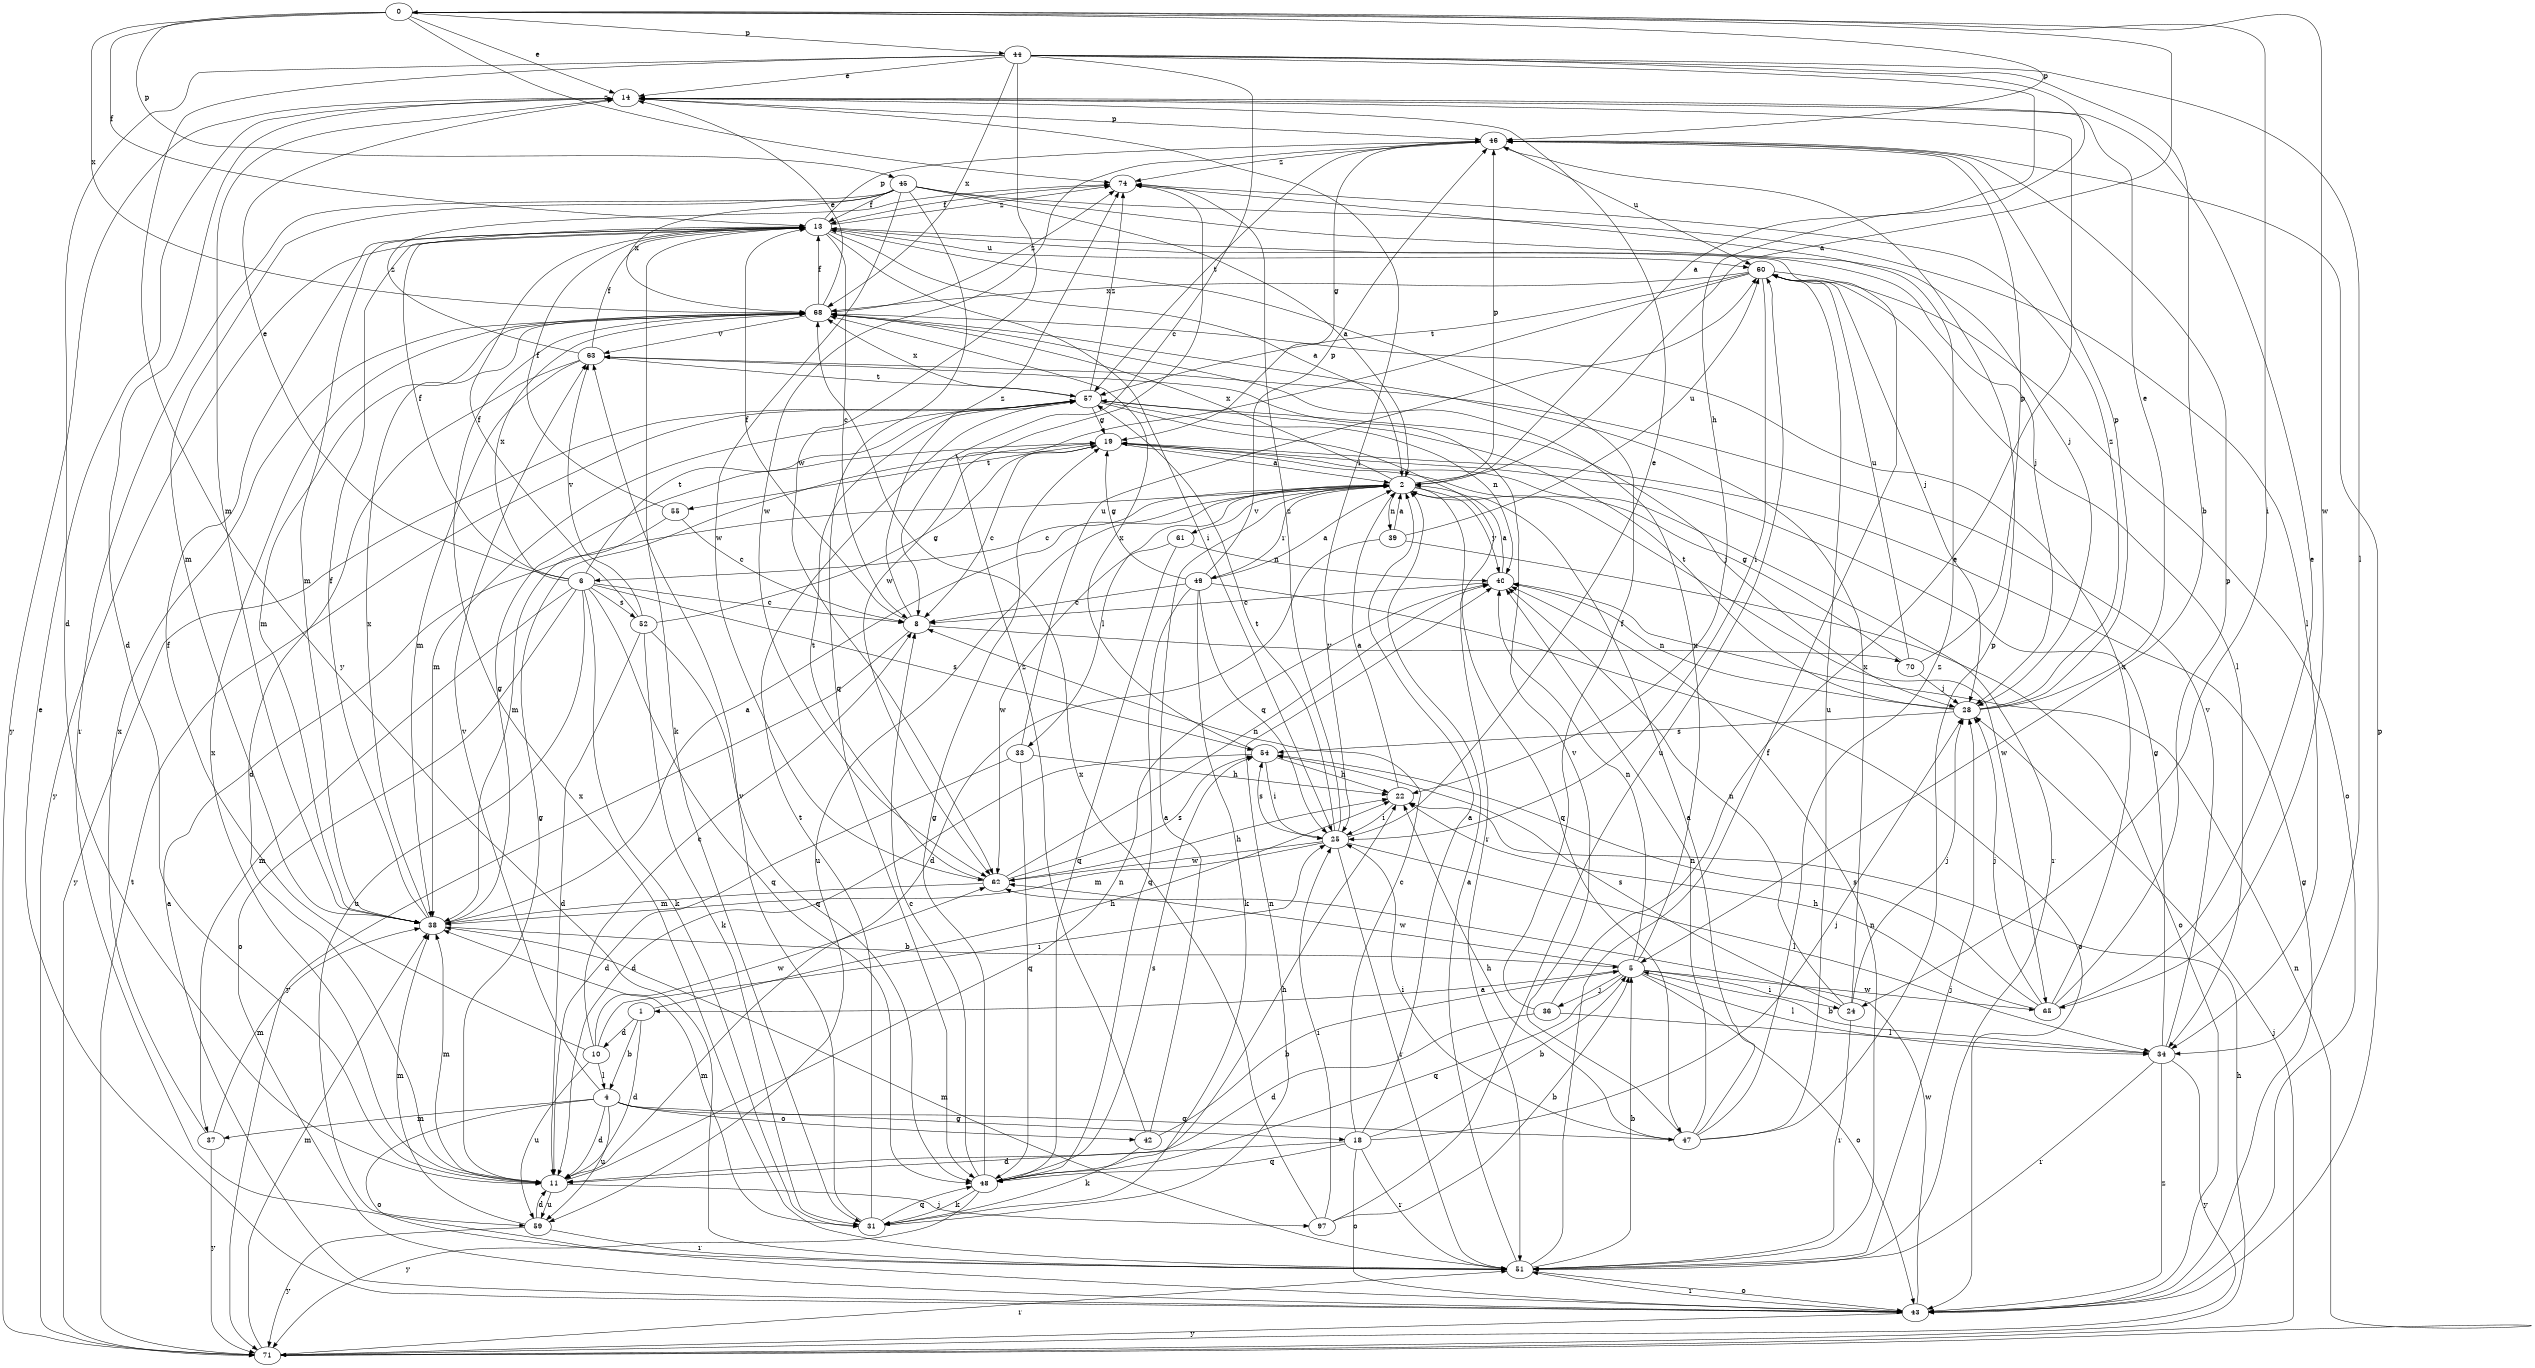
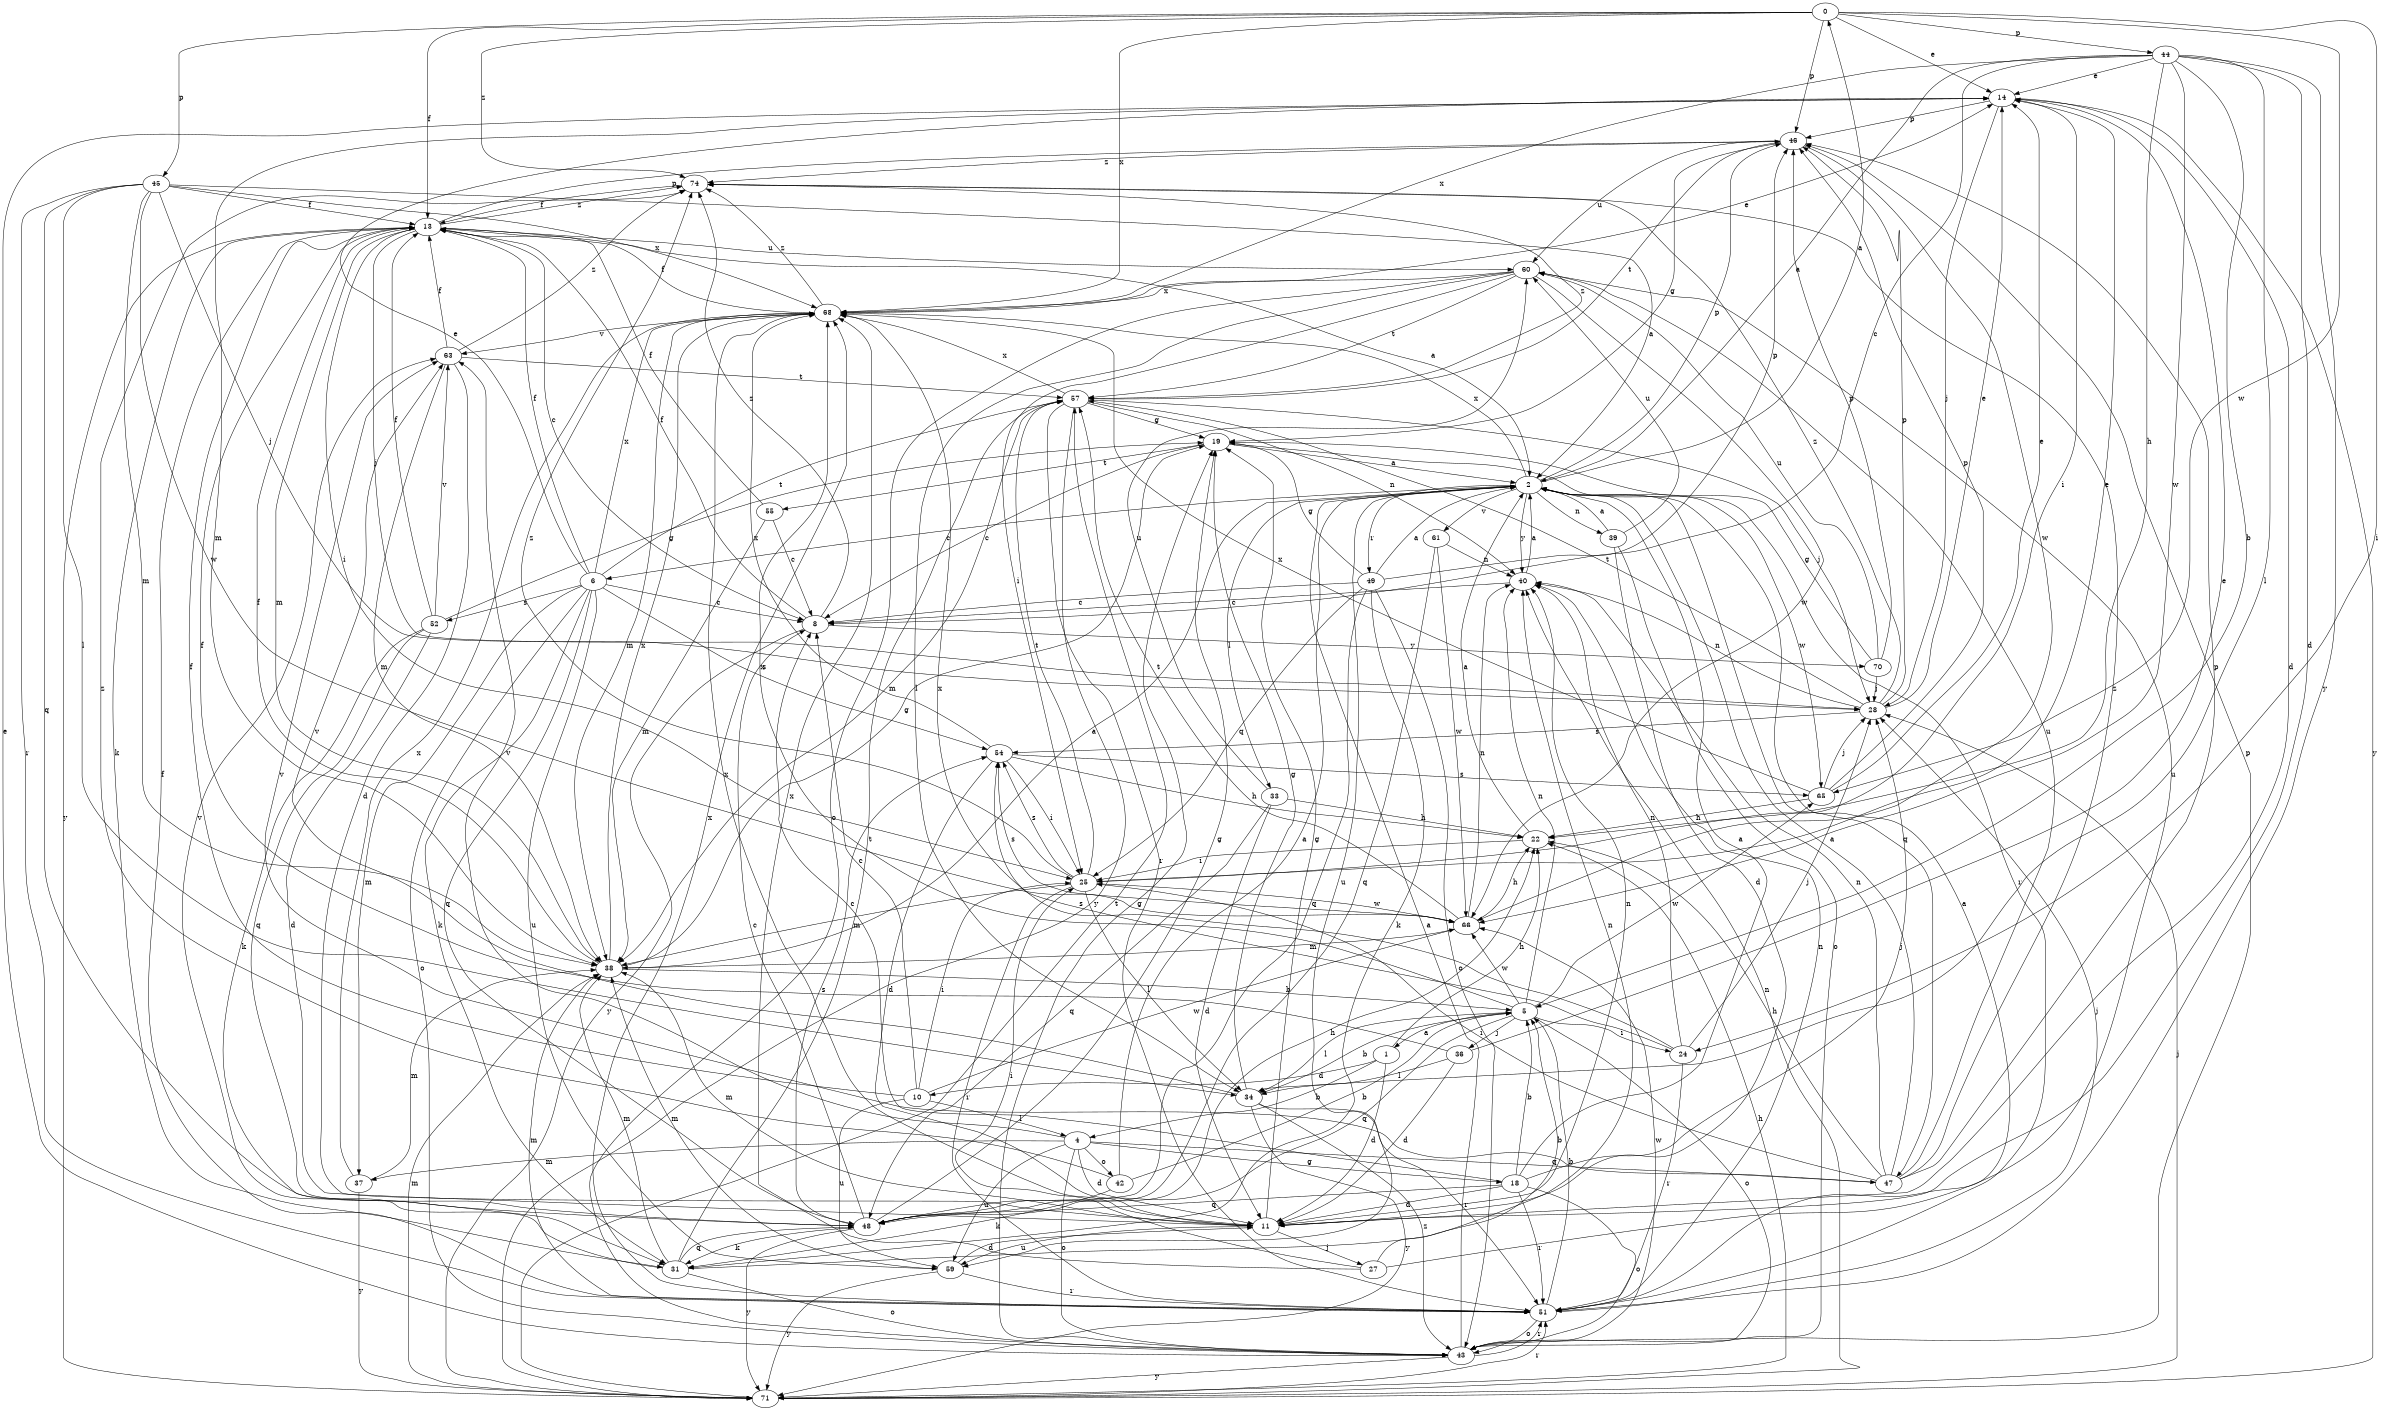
(1910, 459) -> (1946, 409)
(1672, 862) -> (1408, 775)
(996, 883) -> (1467, 926)
(1322, 1227) -> (1374, 1270)
none -> (986, 1337)
